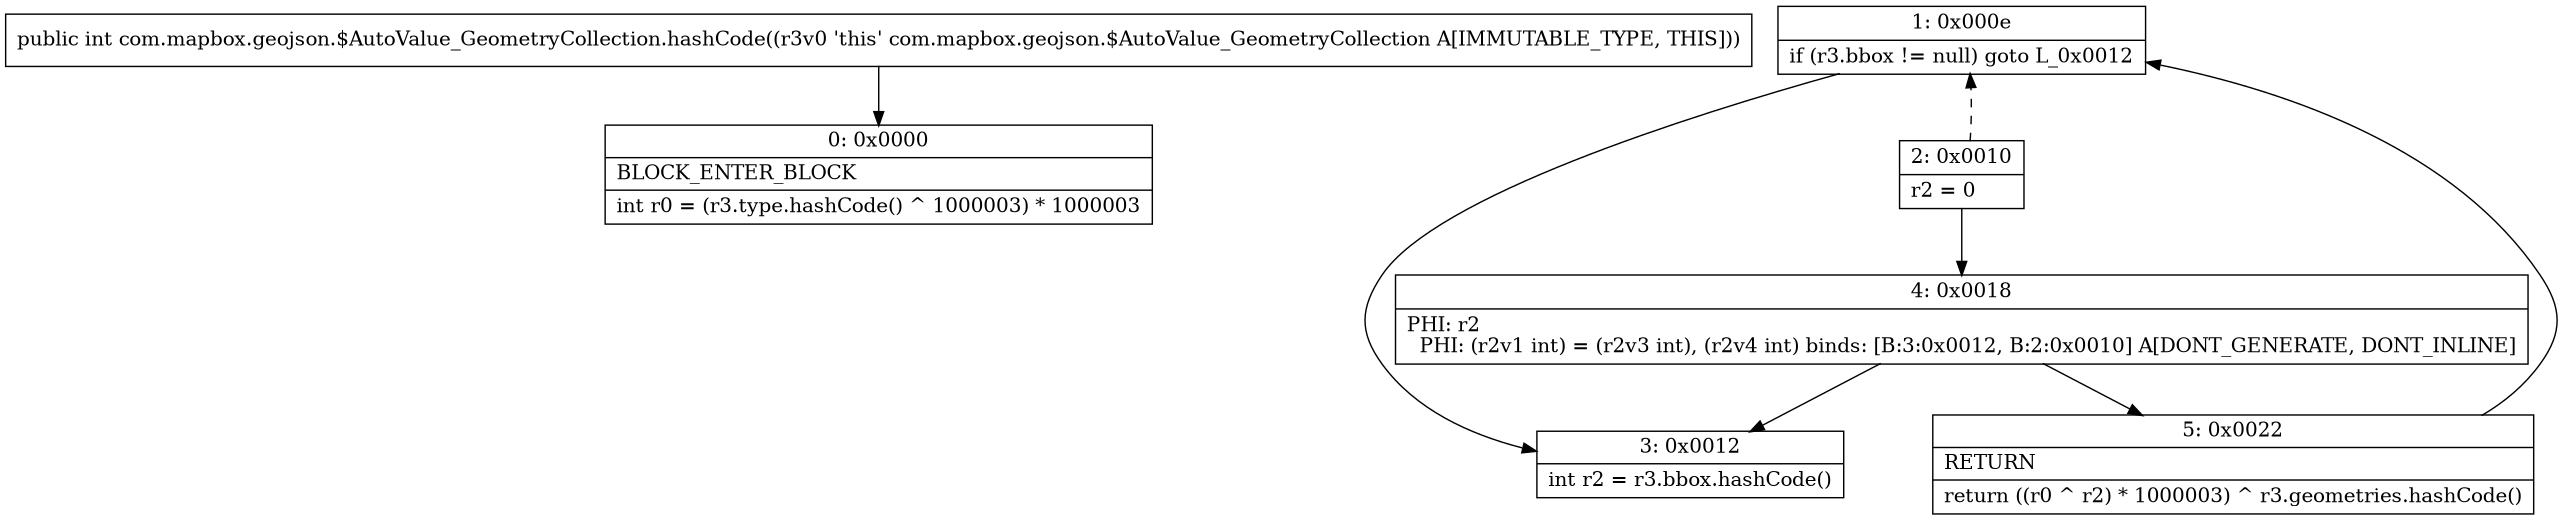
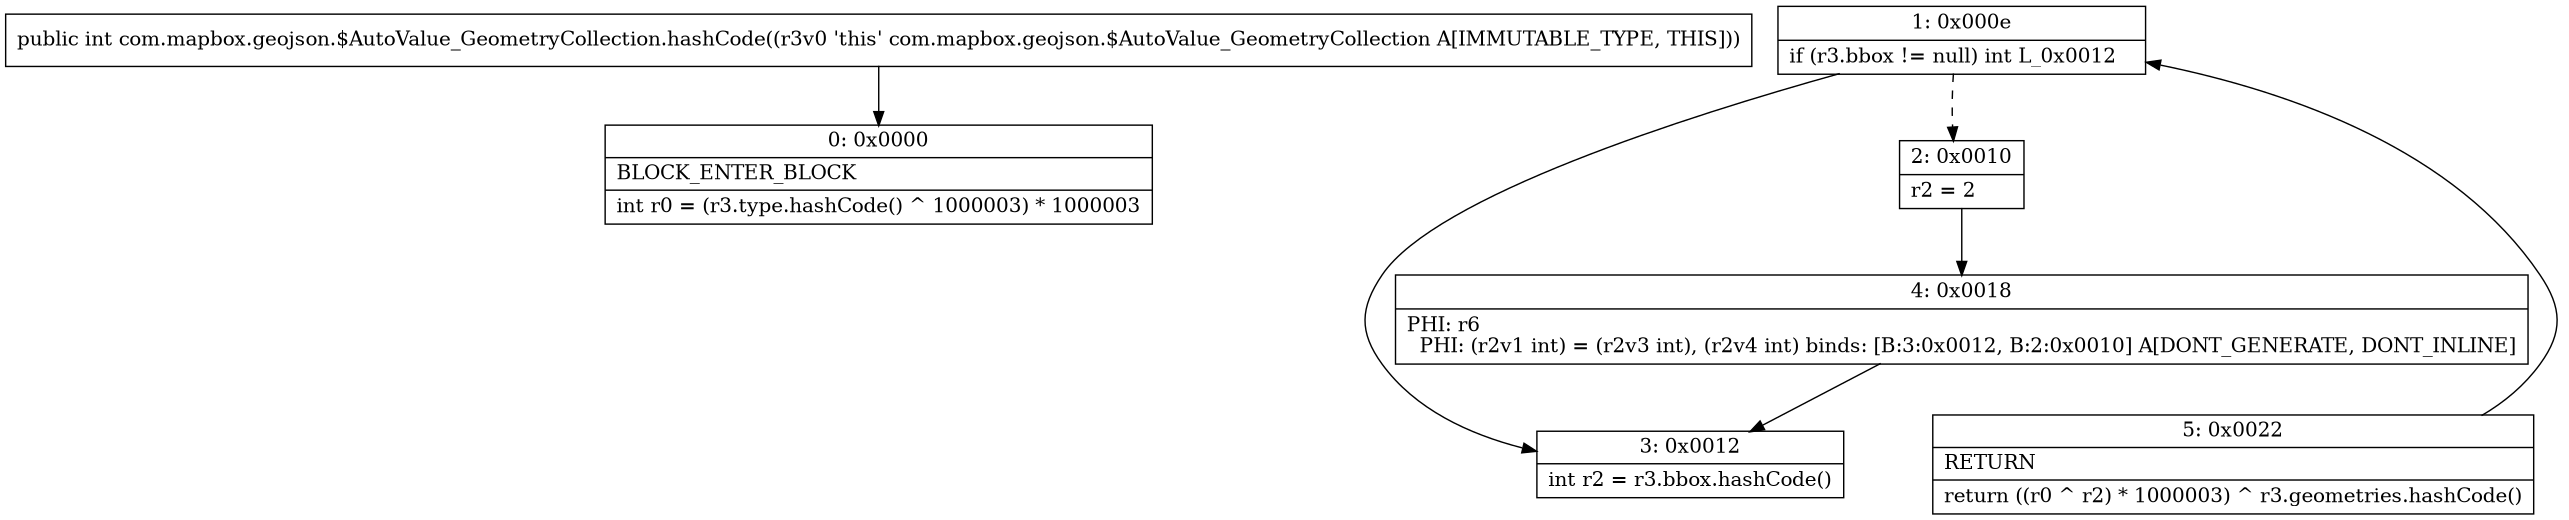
(1962, 57) -> (1953, 57)
(1971, 114) -> (1952, 100)
(1943, 191) -> (1943, 191)
(1447, 325) -> (1447, 325)
(2086, 386) -> none
